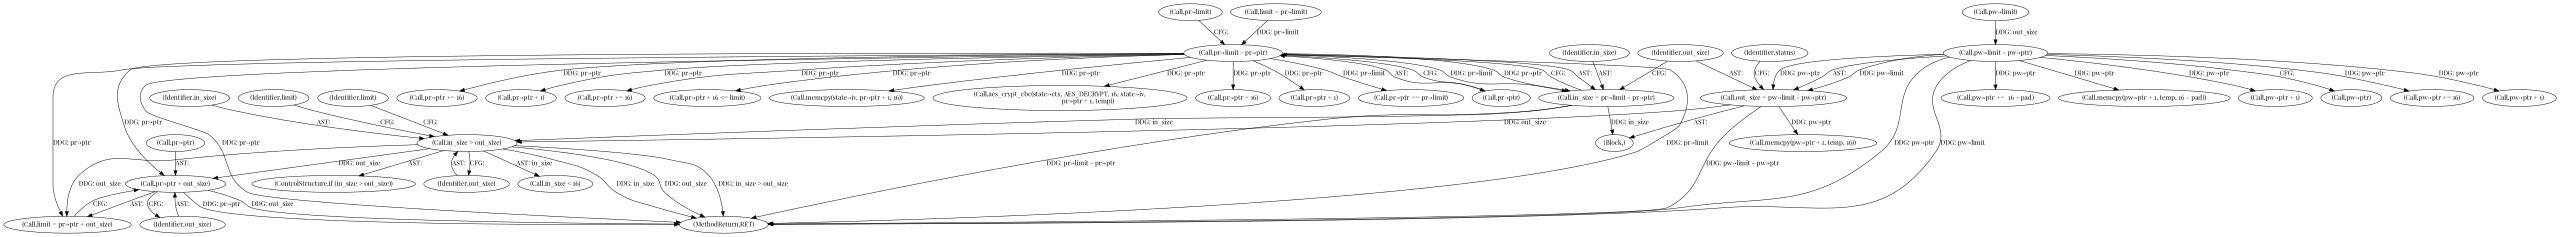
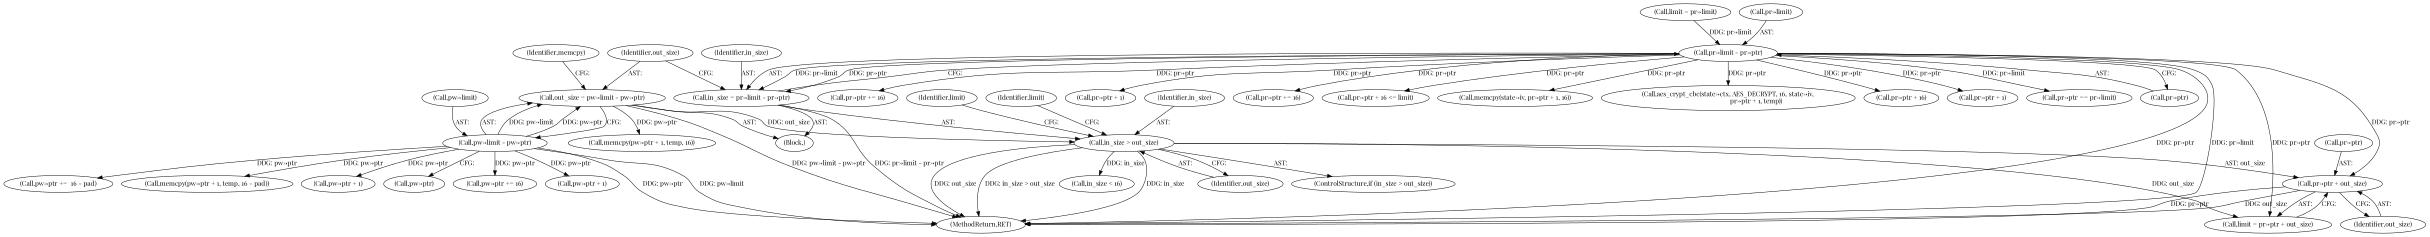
(1222, 33) -> (1768, 33)
(2017, 33) -> (464, 123)
(1770, 53) -> (556, 53)
(1154, 123) -> (949, 123)
(1630, 123) -> (822, 123)
none -> (583, 131)
(360, 163) -> (2245, 163)
(534, 163) -> (1126, 163)
